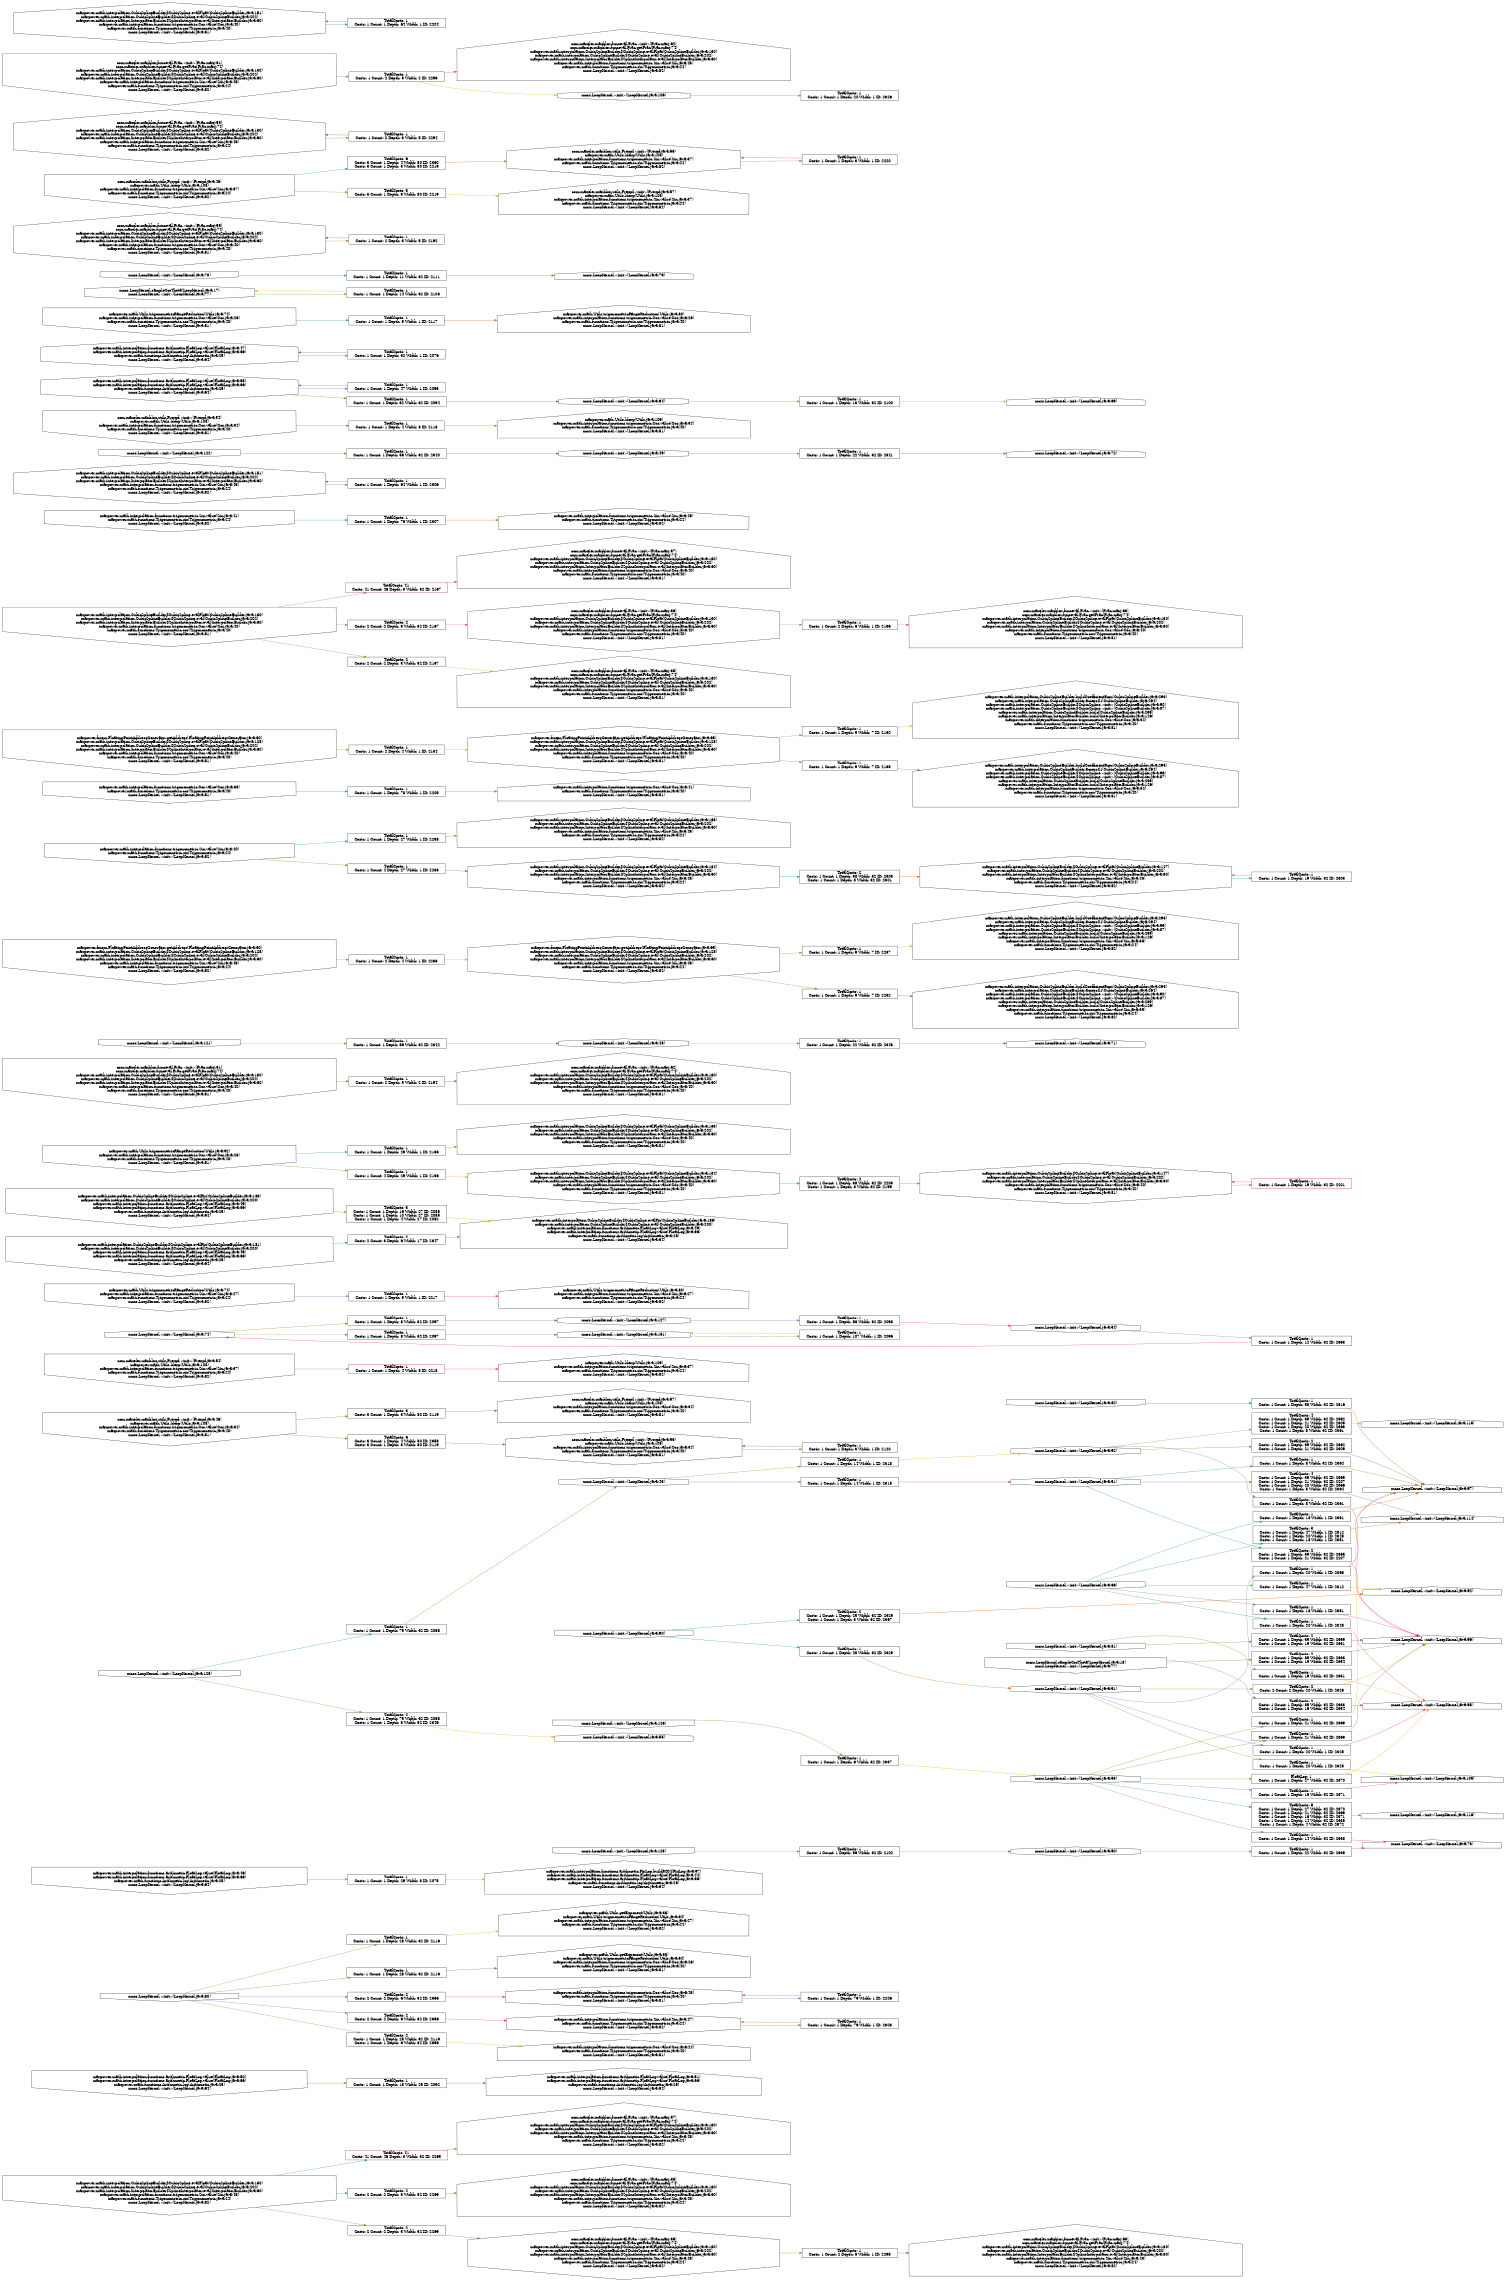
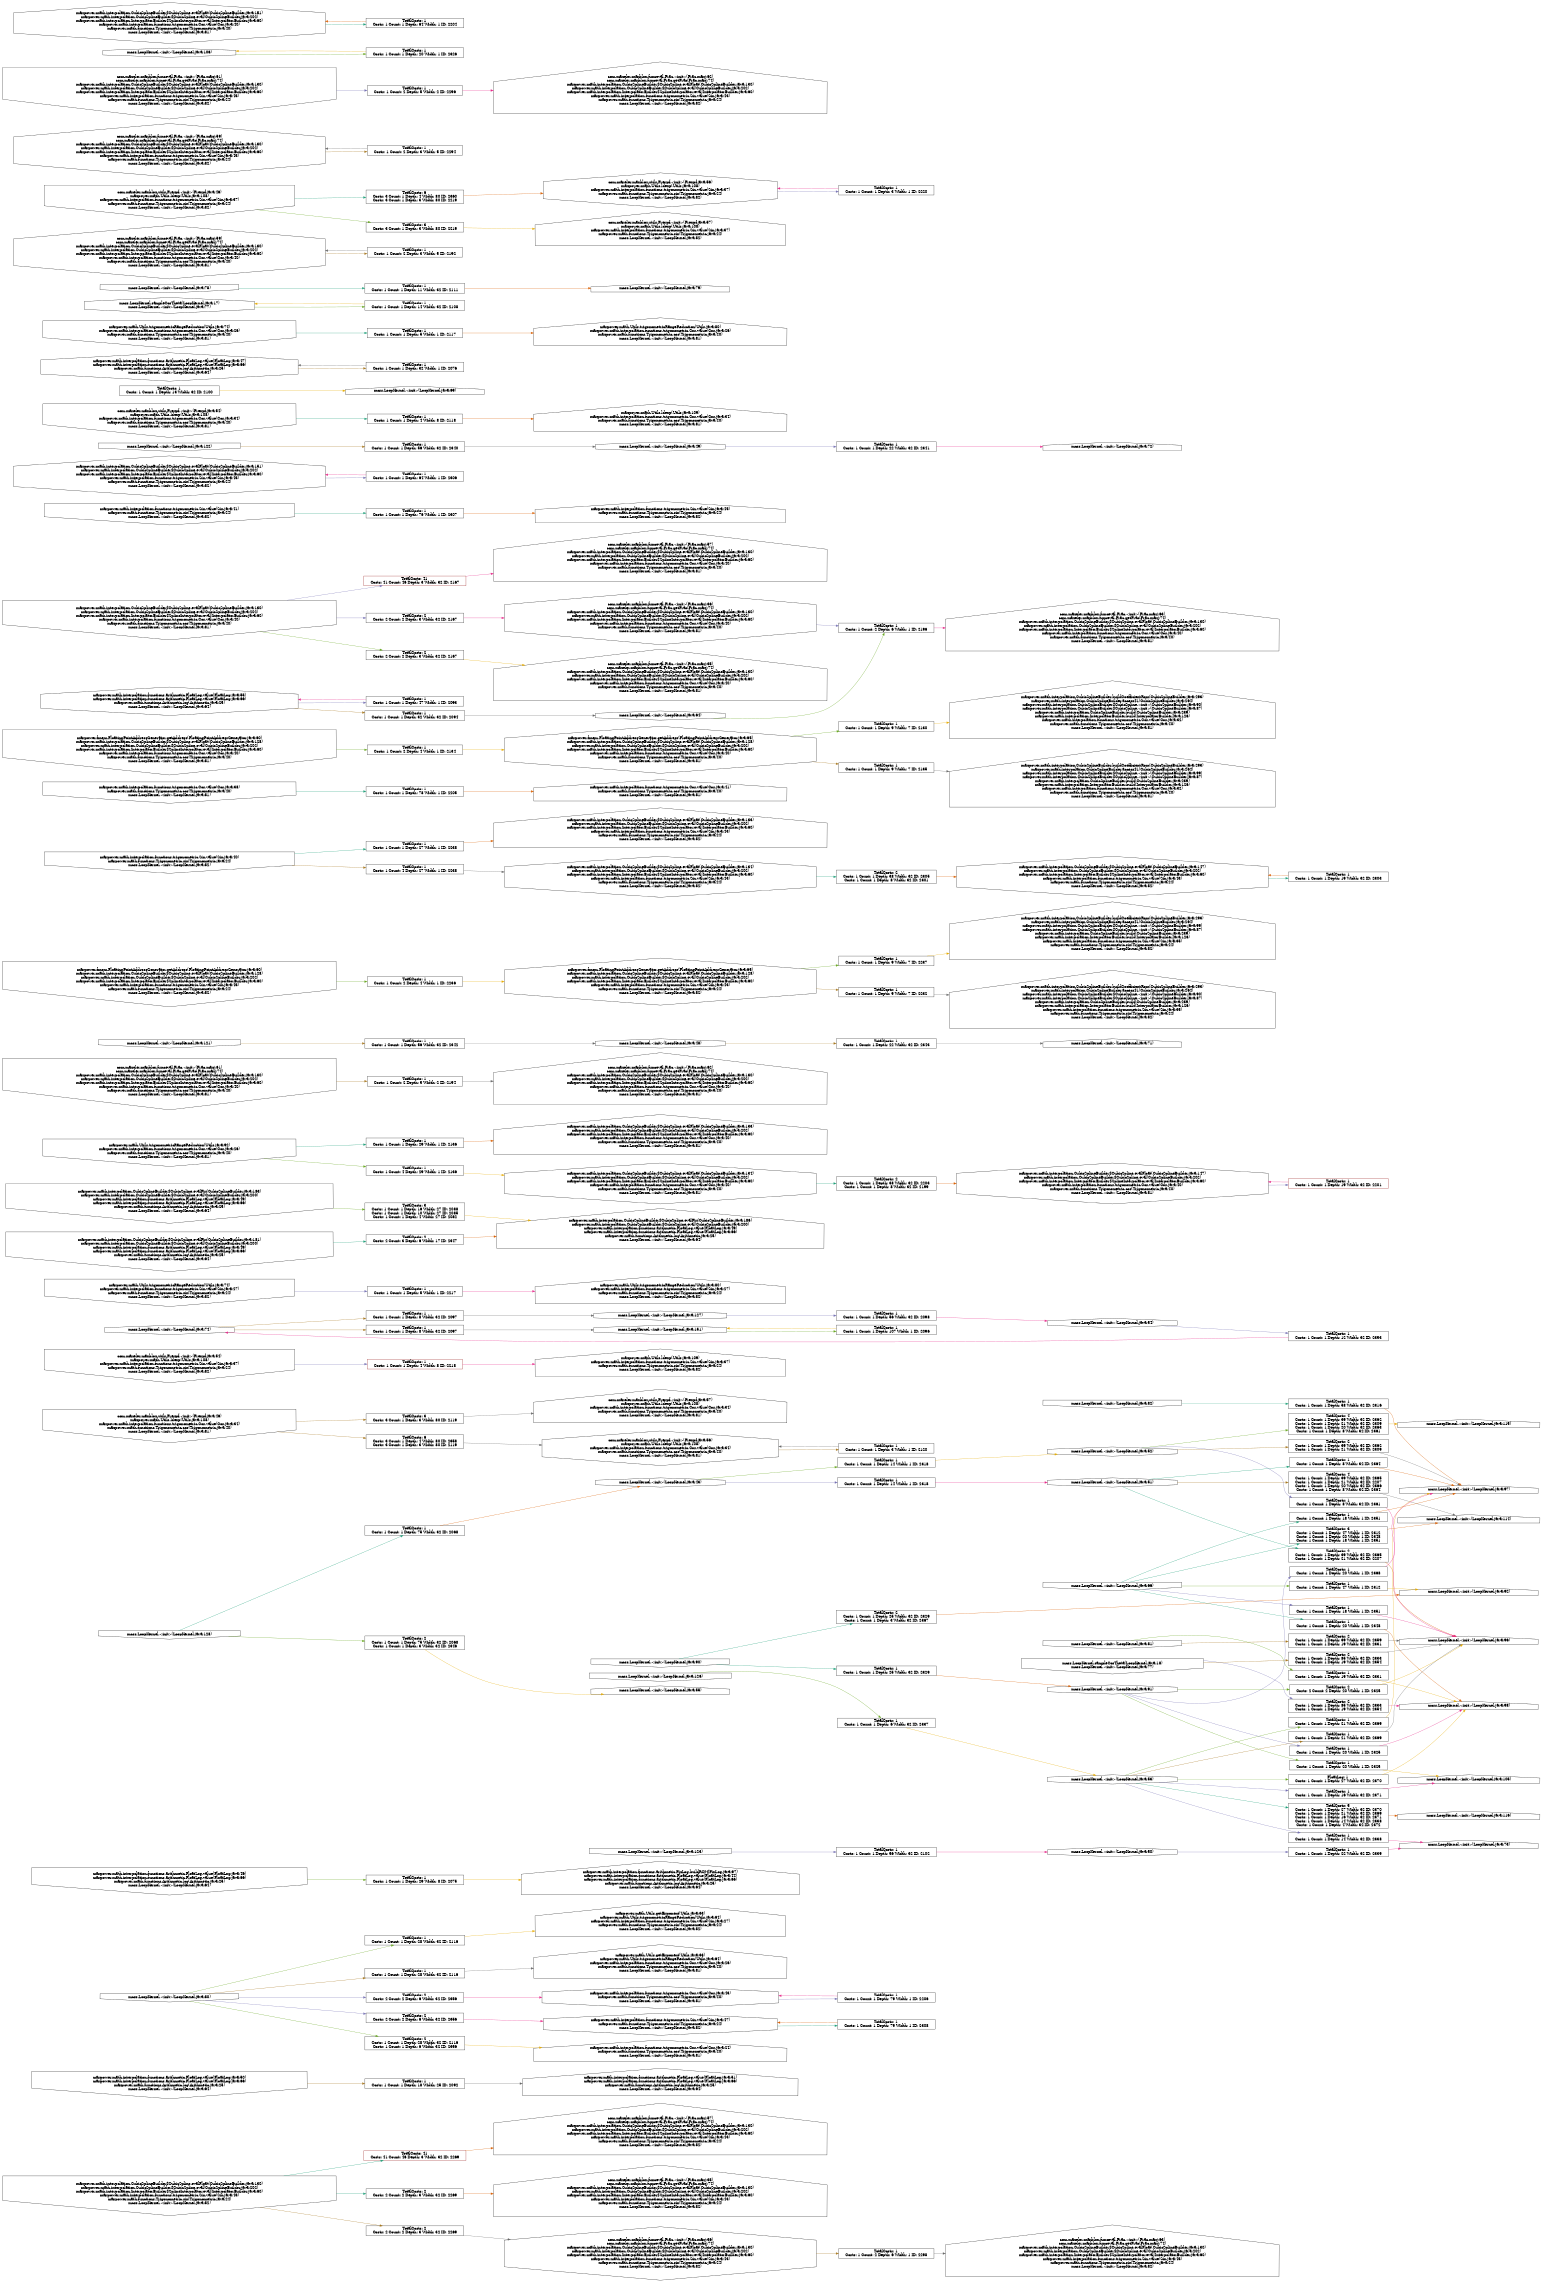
(485, 92) -> (302, 51)
(743, 401) -> (817, 712)
